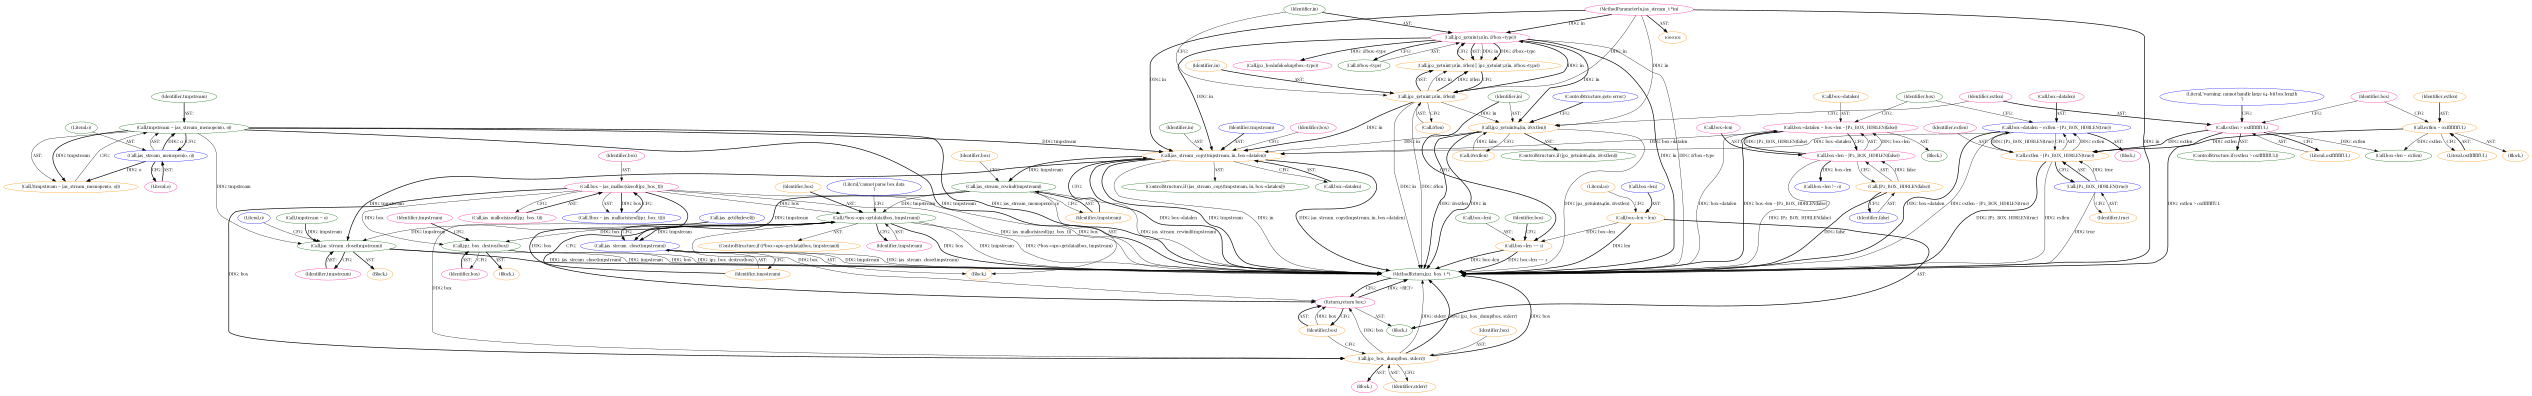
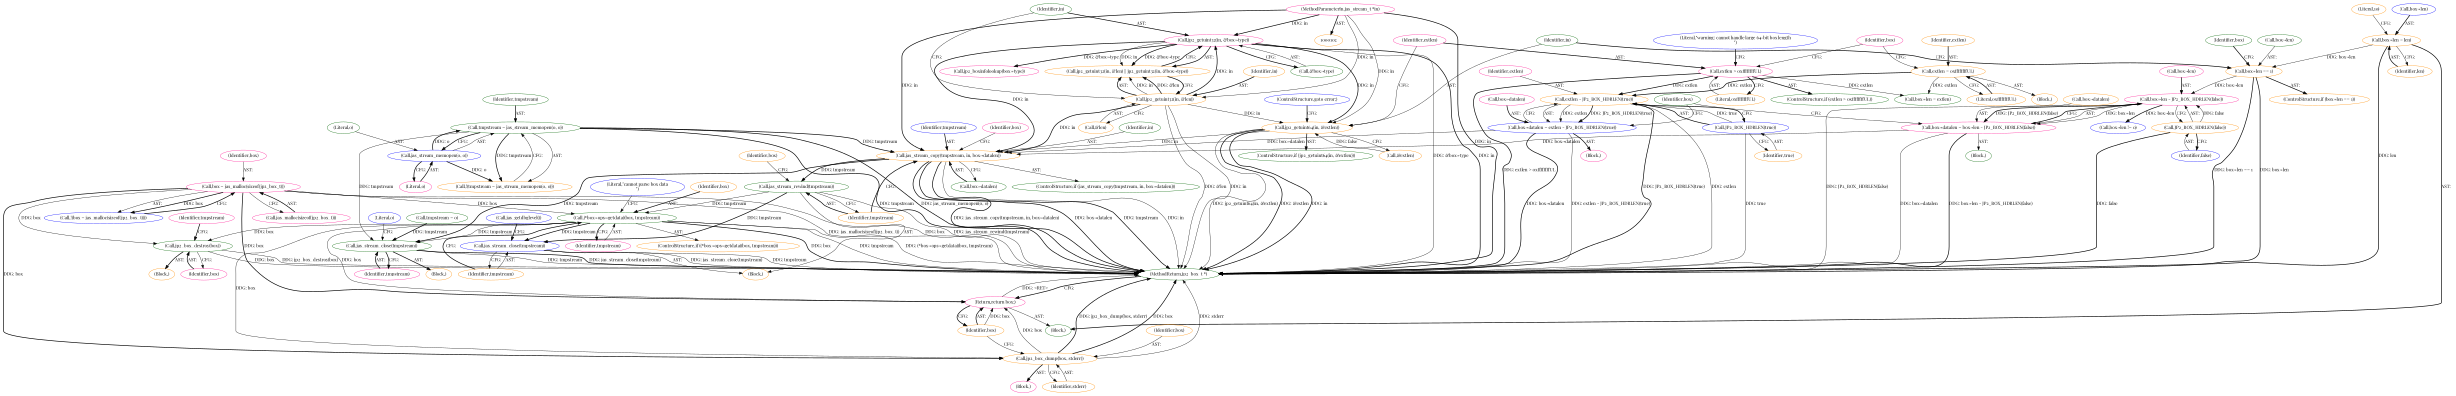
none -> (2410, 71)
none -> (2215, 83)
none -> (2319, 100)
(1381, 289) -> (1067, 279)
